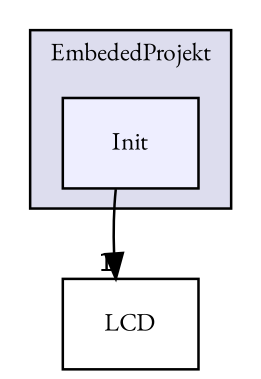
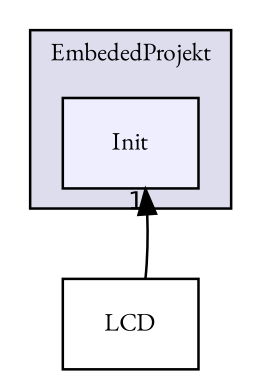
(114, 225) -> (147, 247)
